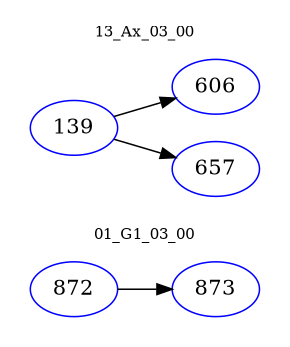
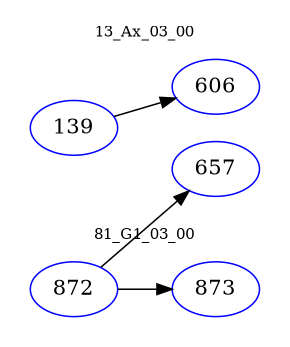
(137, 146) -> (139, 234)
(145, 235) -> (145, 235)
